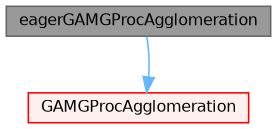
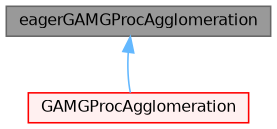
(149, 57) -> (128, 73)
